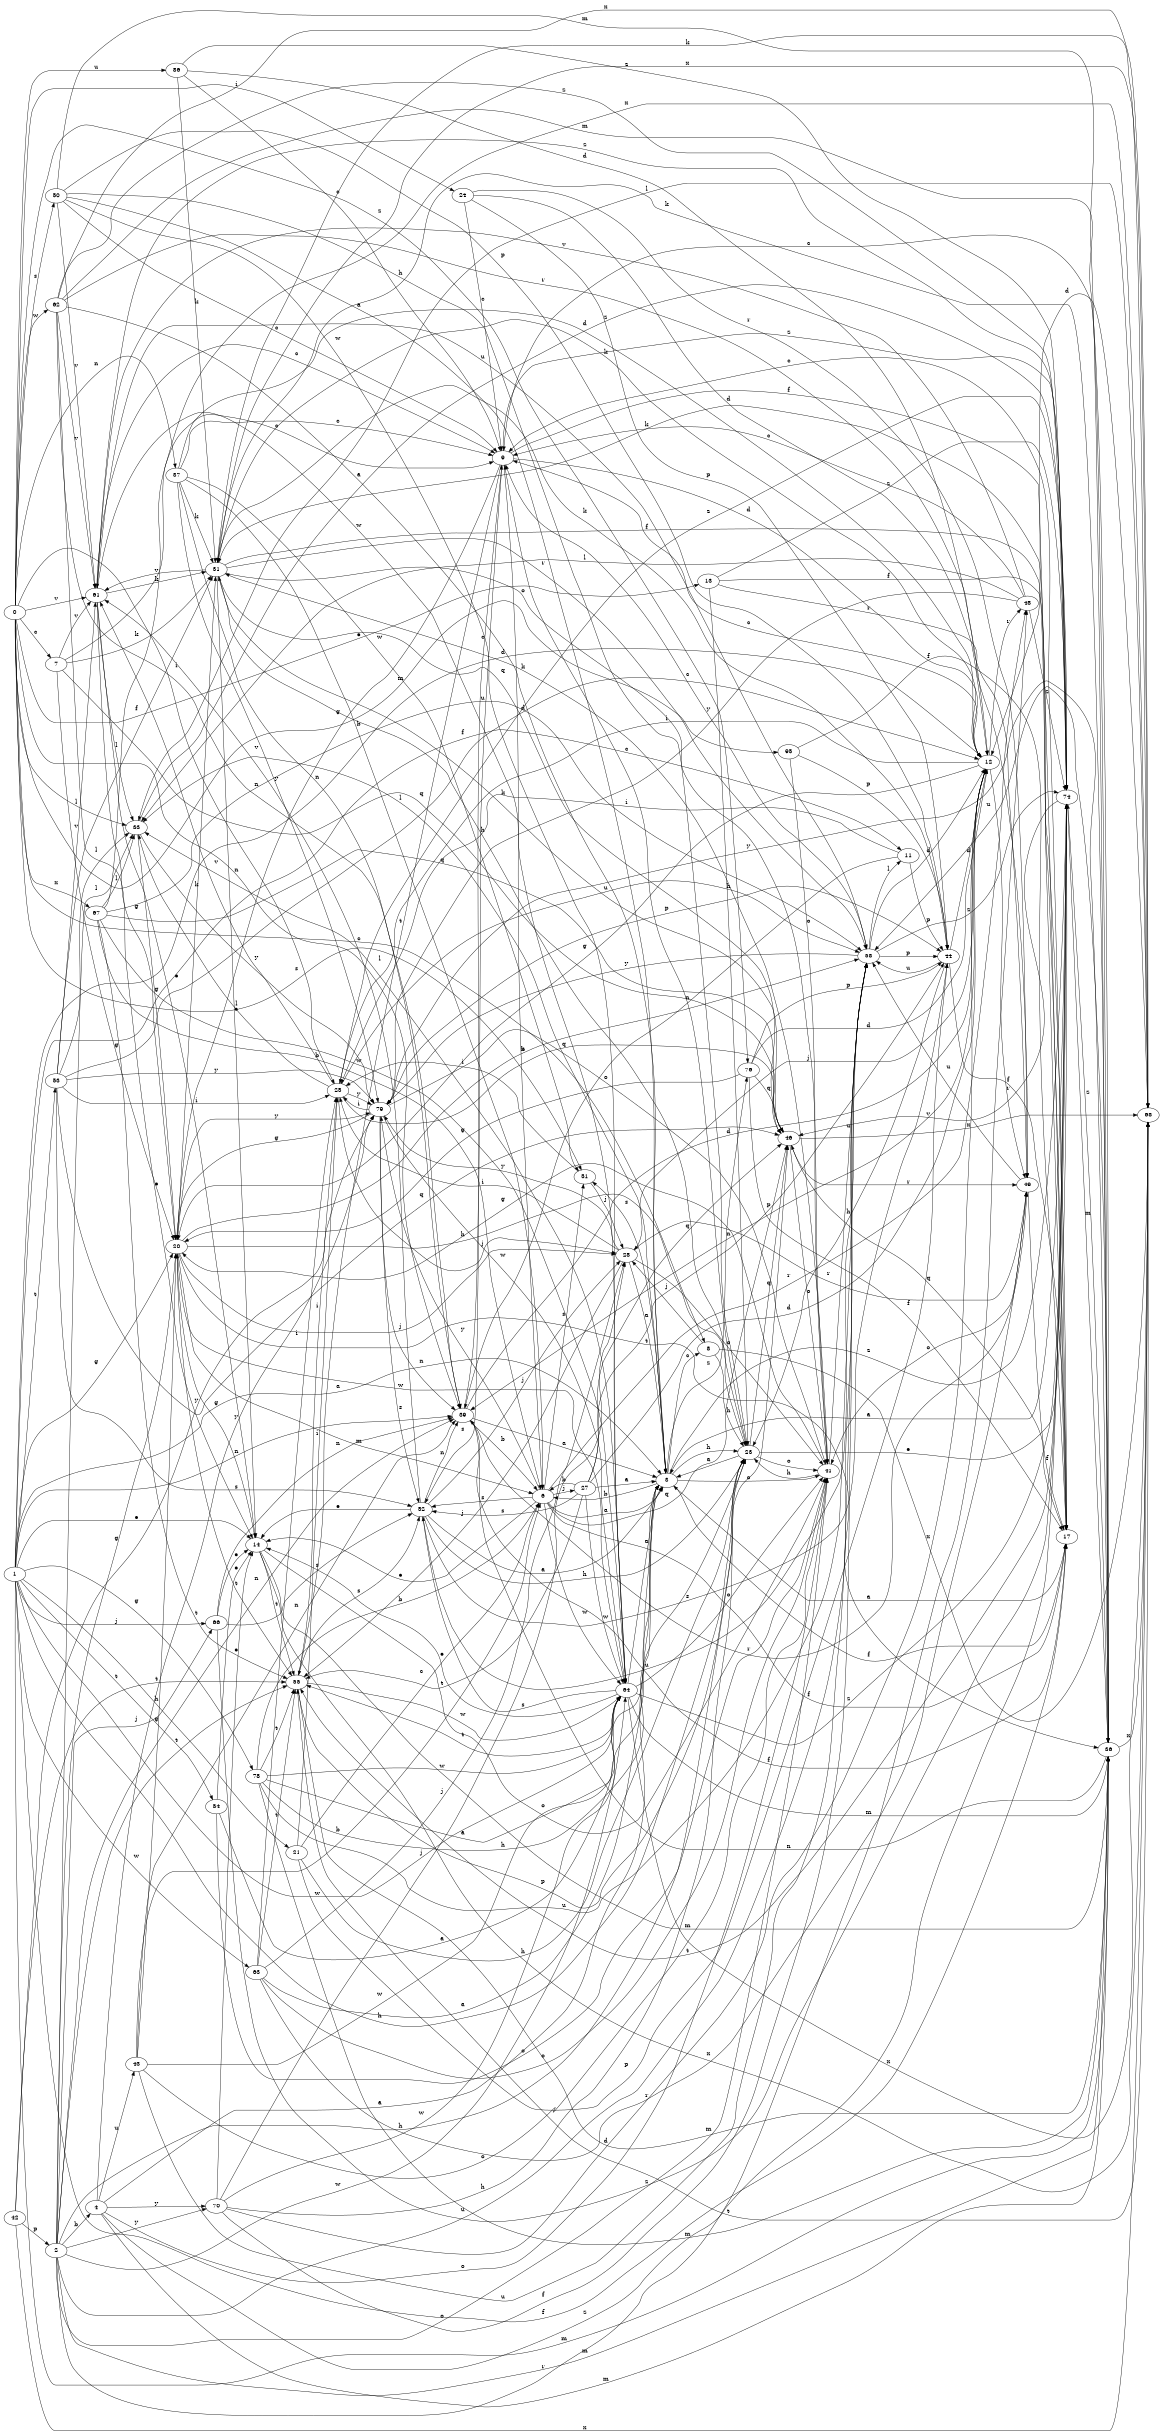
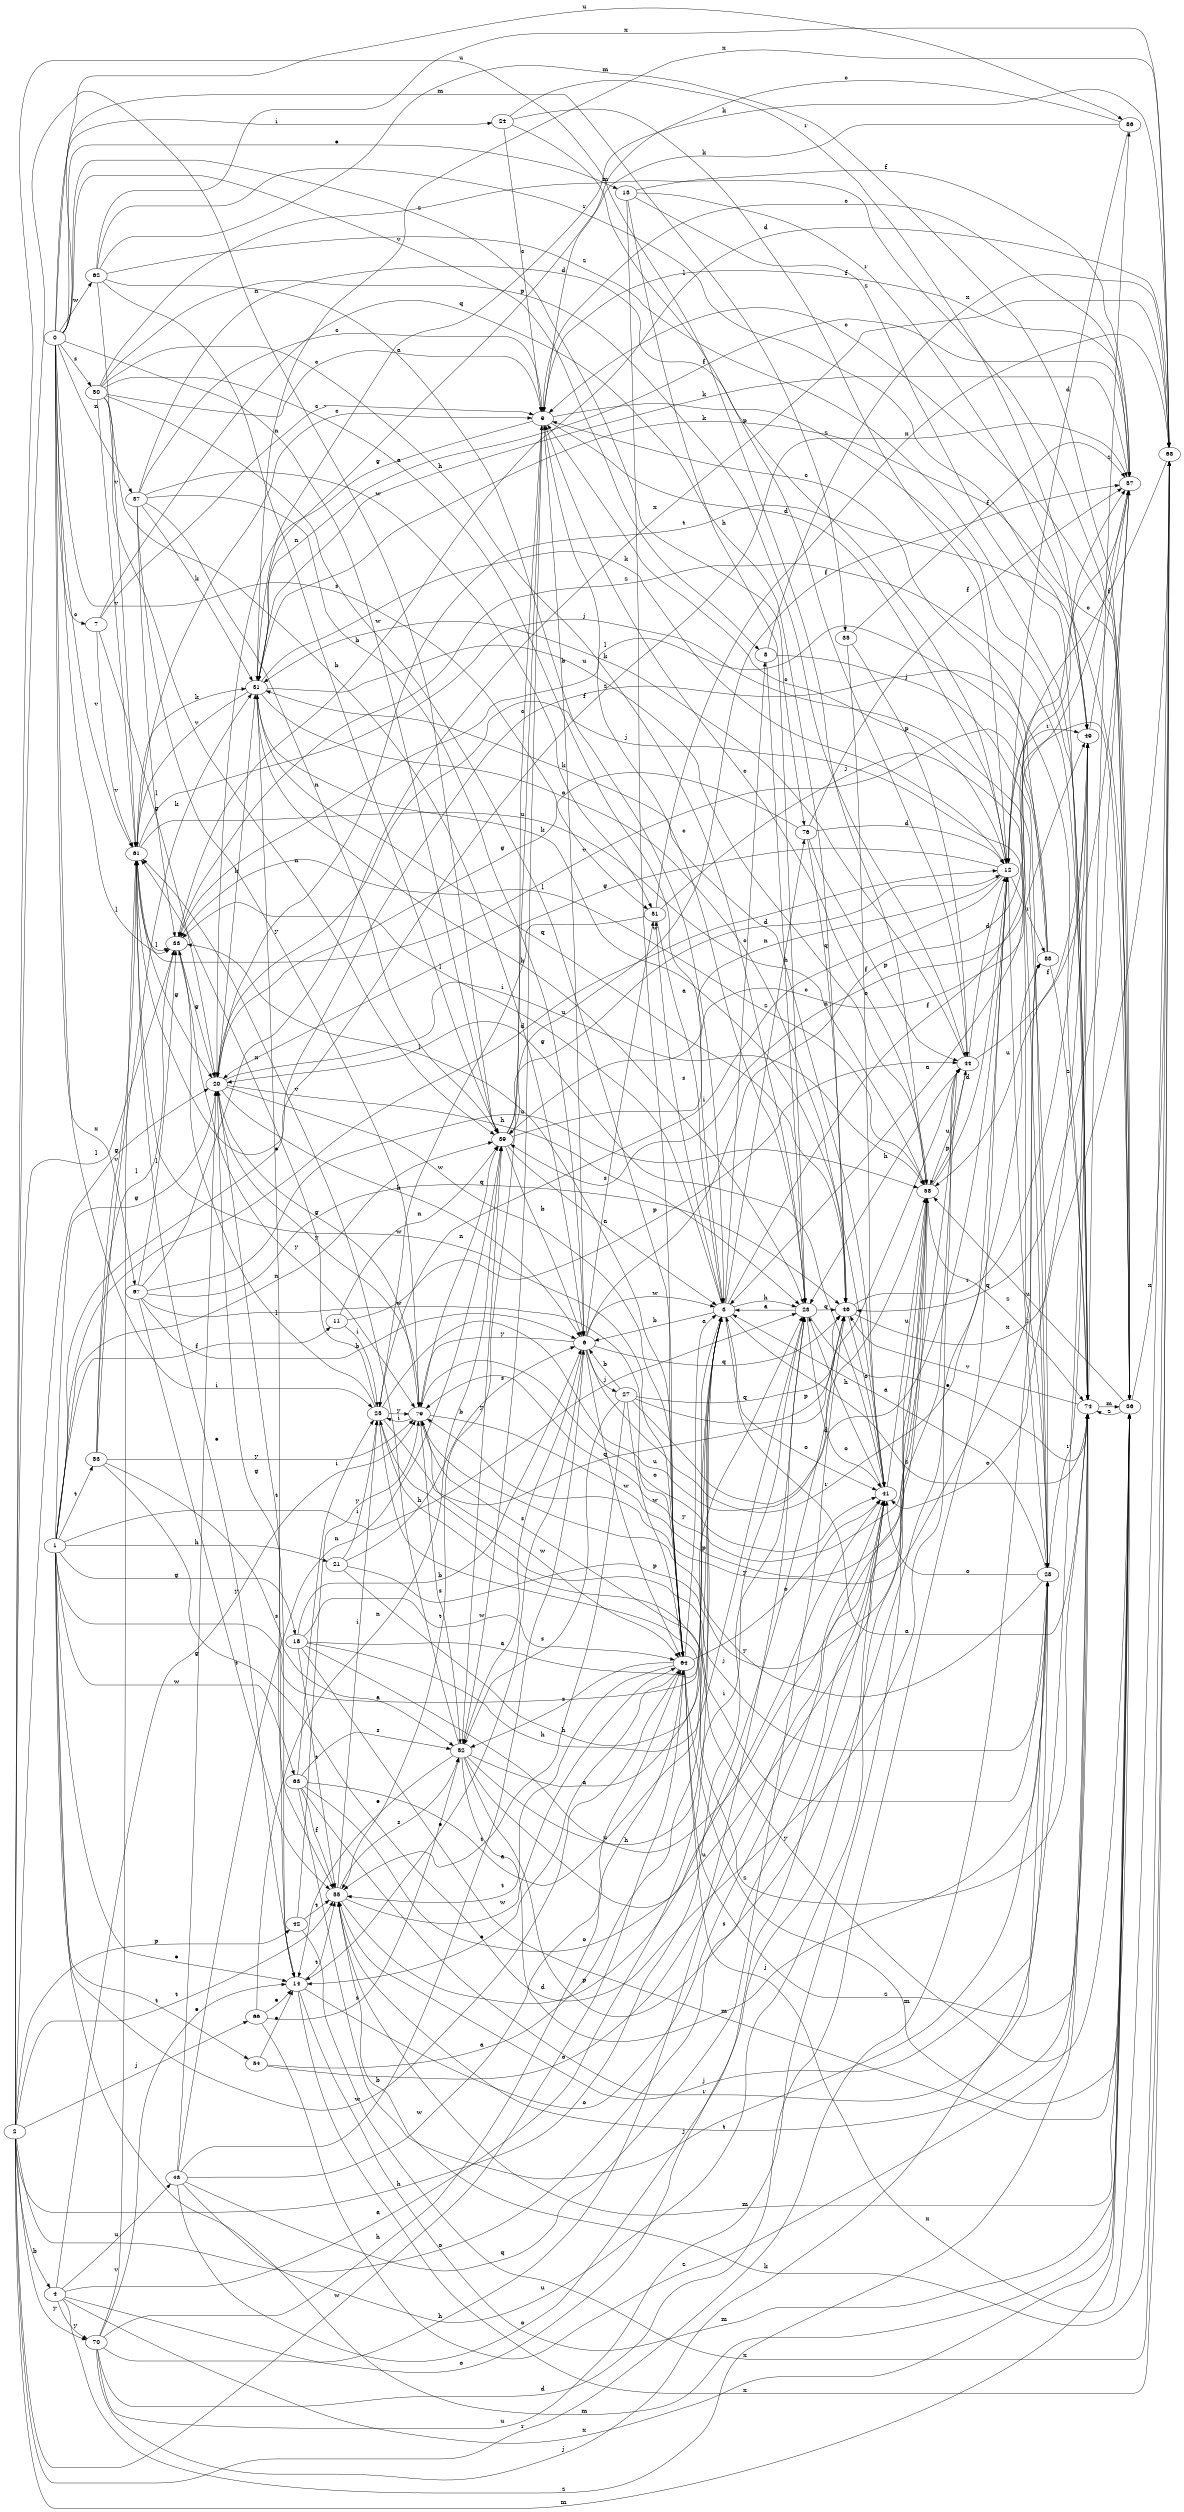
(847, 180) -> (1101, 768)
(1067, 291) -> (1088, 608)
none -> (847, 505)
(543, 563) -> (584, 661)
(1028, 603) -> (1048, 959)
(147, 637) -> none
(136, 709) -> (177, 805)
none -> (148, 720)
none -> (923, 731)
none -> (201, 742)
(789, 752) -> (846, 638)
none -> (434, 806)
(216, 862) -> (256, 1058)
(876, 903) -> (595, 911)
(125, 923) -> none
none -> (644, 927)
(359, 939) -> (399, 240)
(199, 1104) -> none
(304, 1303) -> (736, 2001)
(359, 1441) -> (399, 1188)
(442, 1453) -> (482, 1407)
(624, 1485) -> (699, 1118)
(606, 1511) -> (655, 1293)
(1067, 1537) -> (1130, 484)
none -> (125, 1602)
(99, 1624) -> none
(749, 1649) -> (806, 990)
(421, 1672) -> (461, 1412)
none -> (367, 1734)
(256, 1777) -> (297, 1642)
(277, 1815) -> (317, 1831)
(421, 2113) -> (378, 2237)
(729, 2211) -> (766, 2267)
(34, 2233) -> (93, 1956)
(543, 2295) -> (503, 2421)
(606, 2379) -> (584, 2430)
